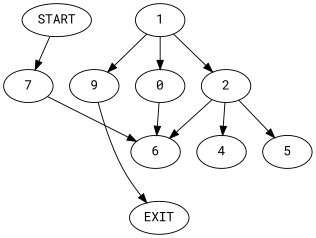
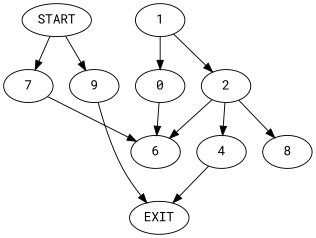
(131, 50) -> (73, 49)
(287, 152) -> (287, 152)
none -> (194, 181)
